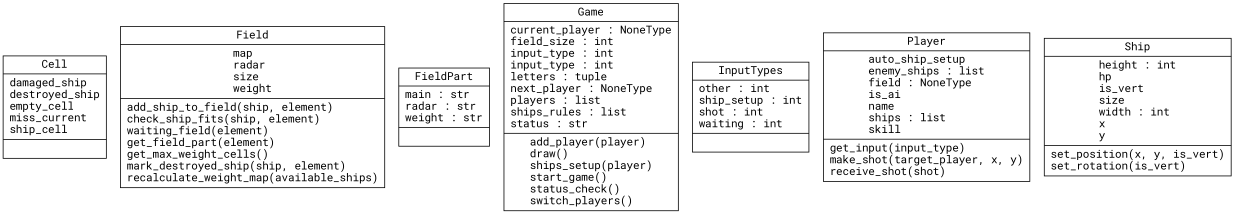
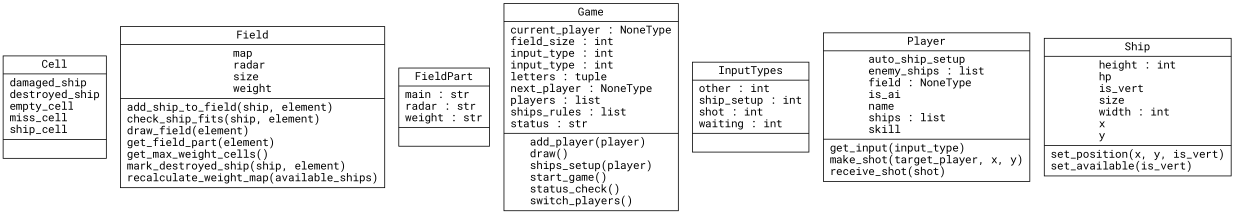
(48, 118) -> (39, 118)
(198, 131) -> (188, 131)
(1119, 166) -> (1122, 166)
